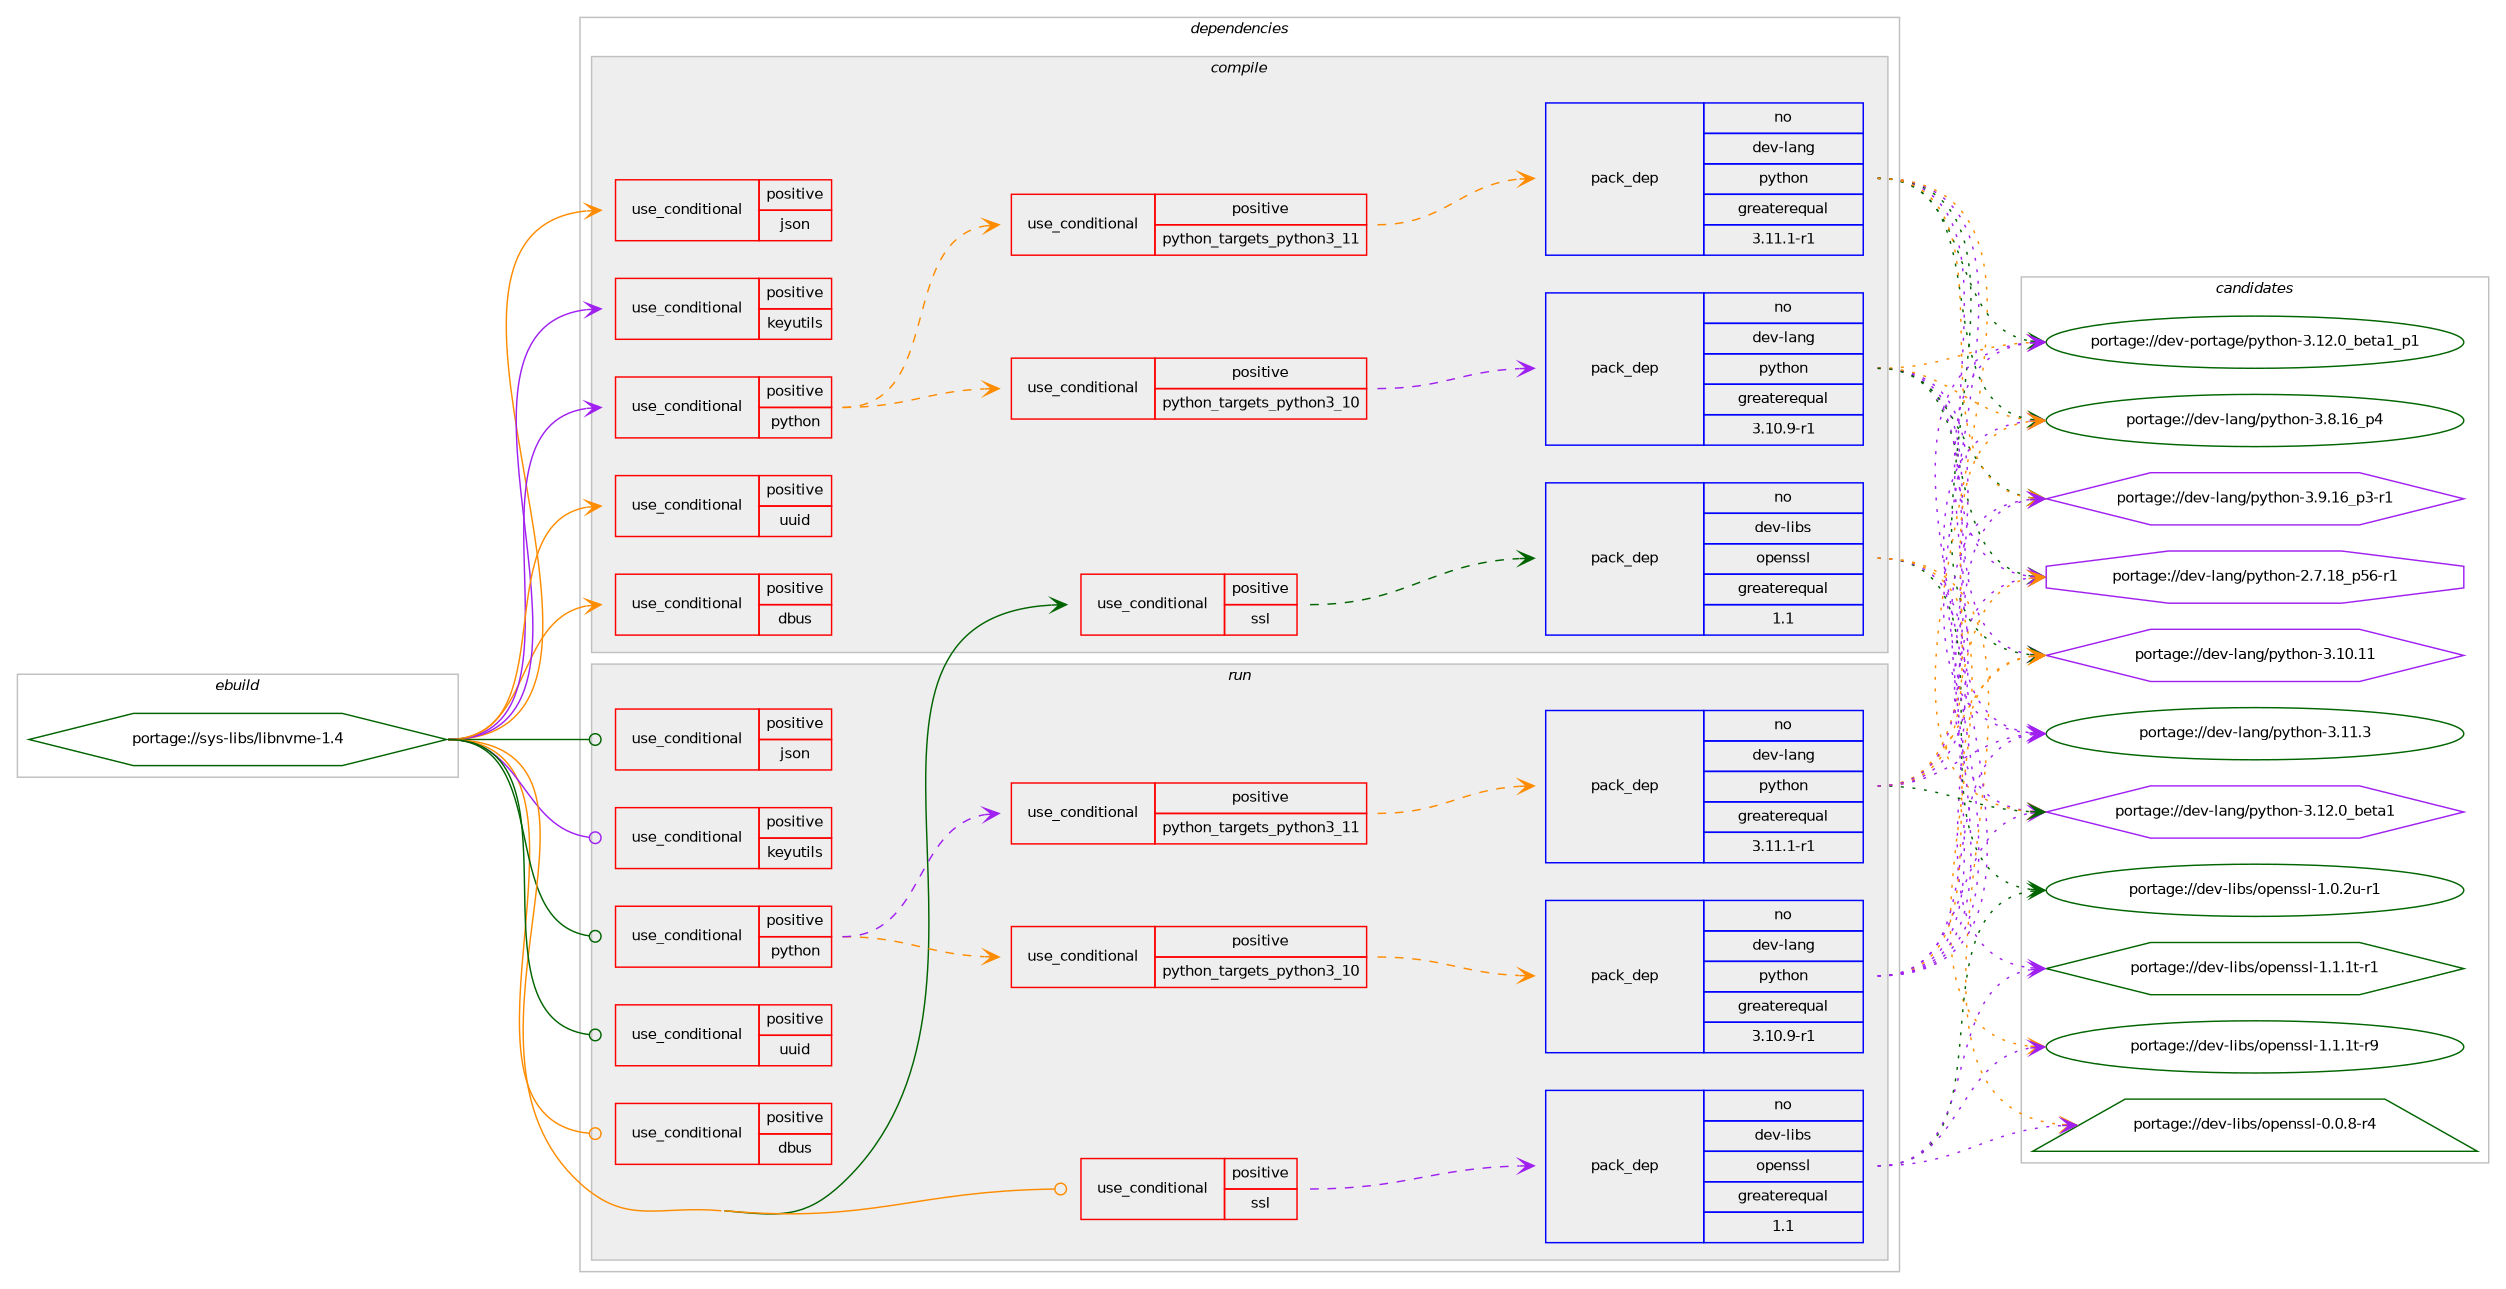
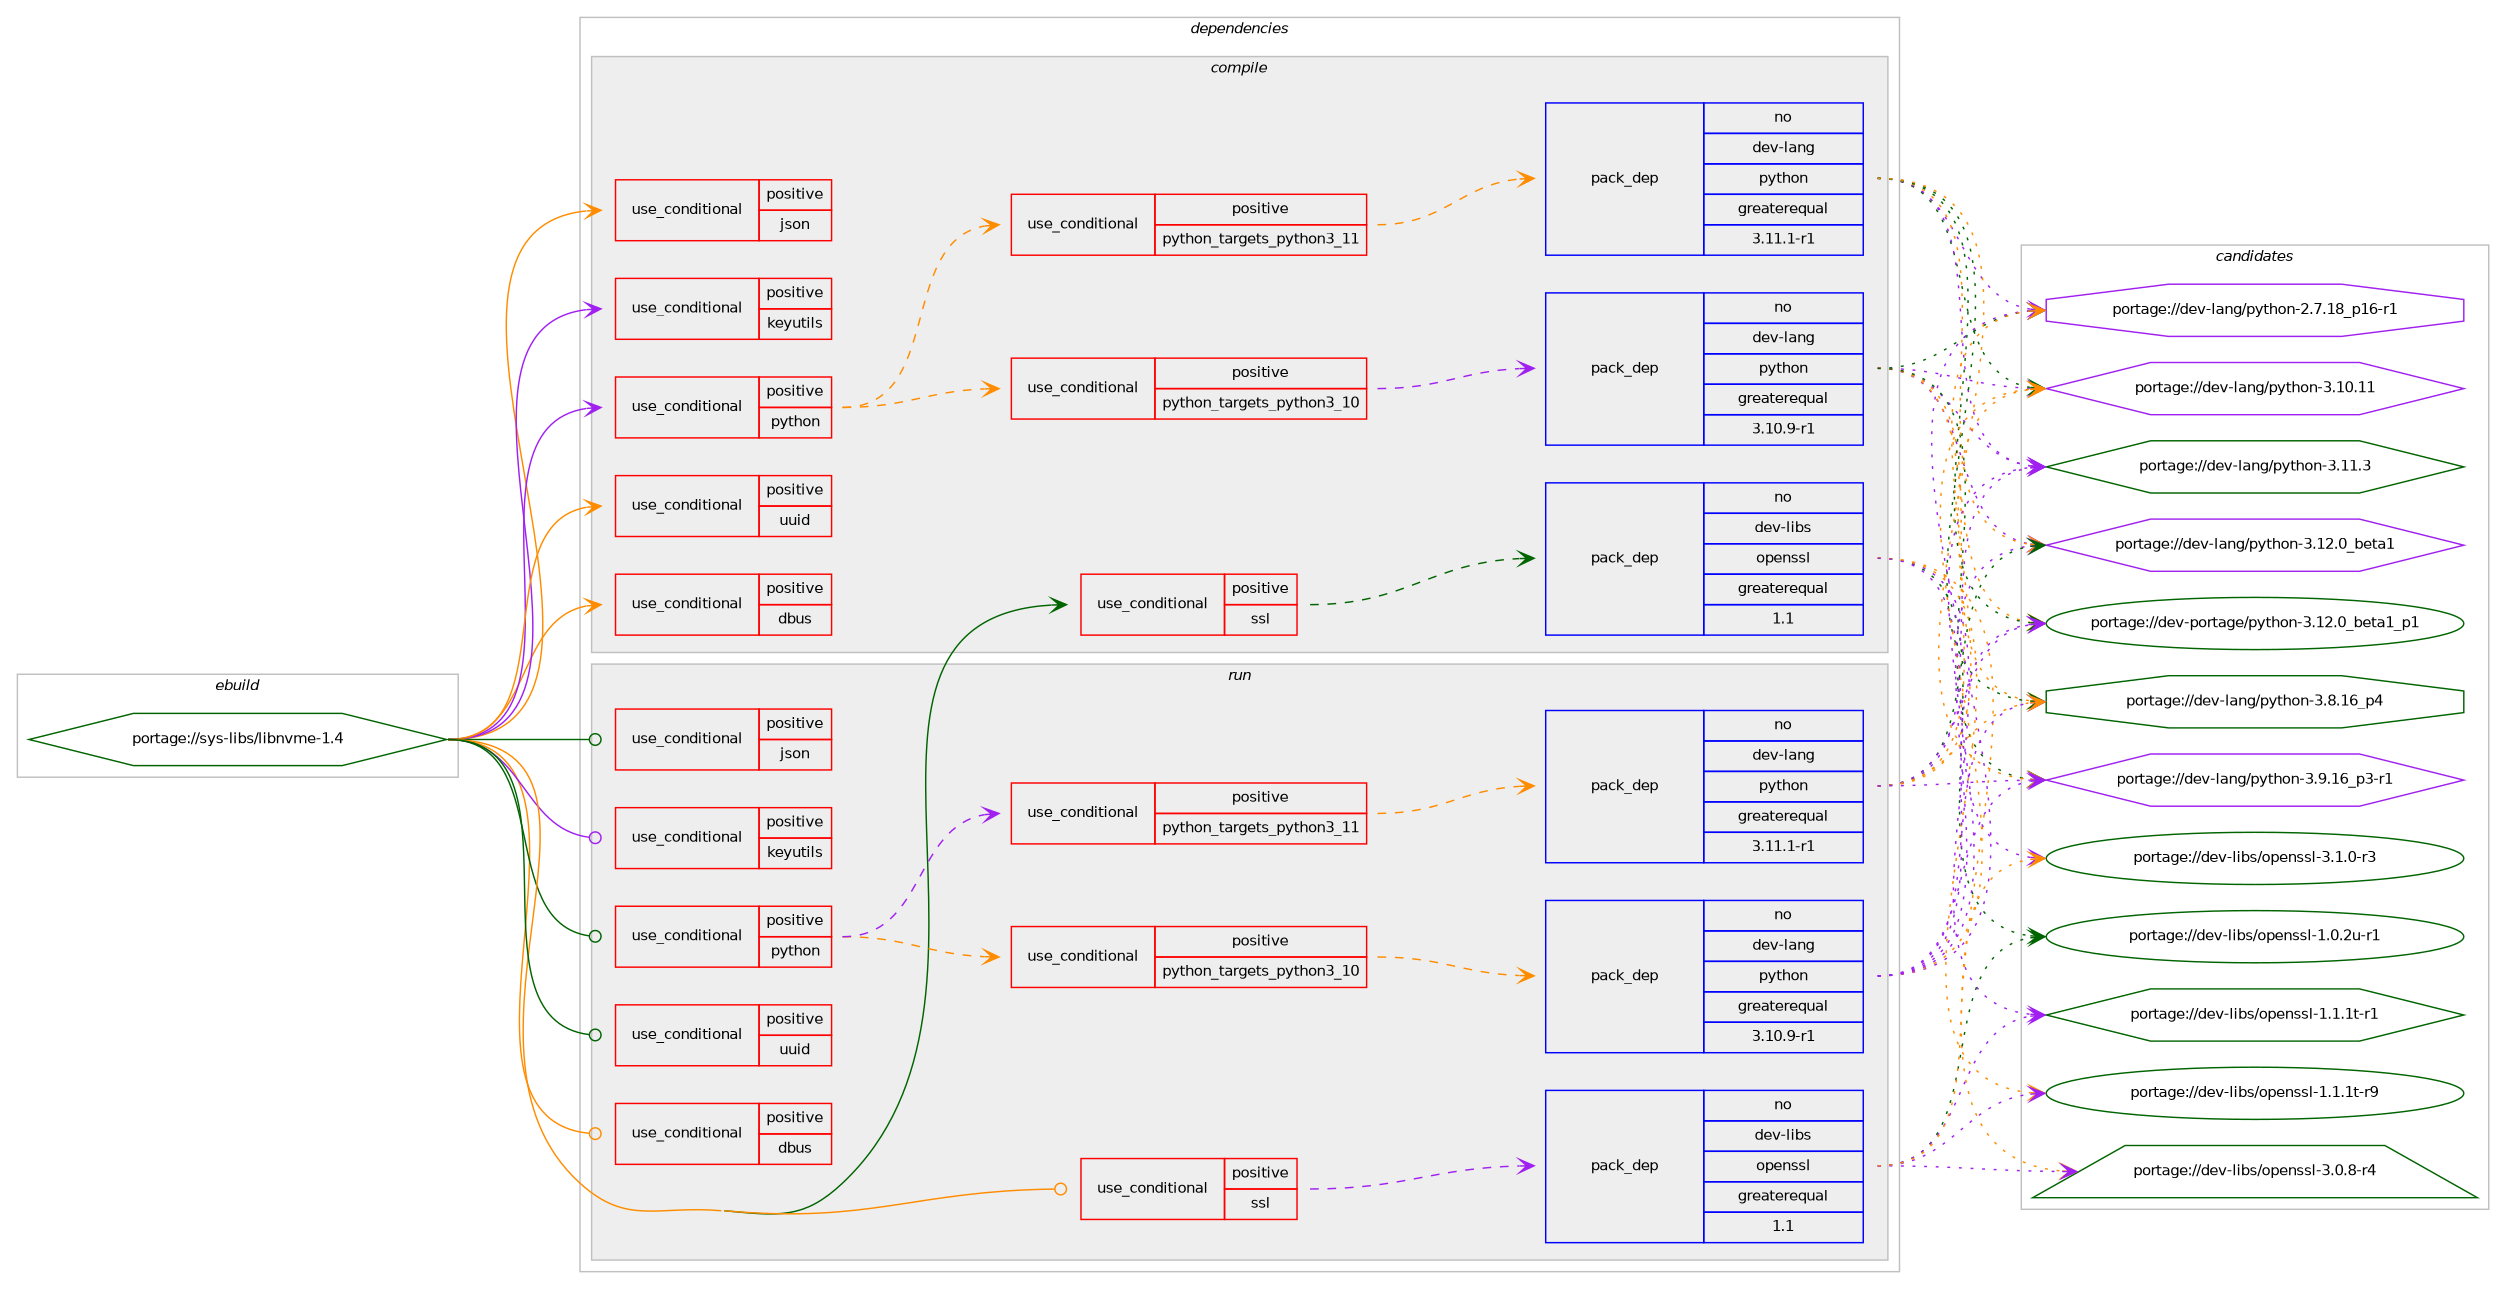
(2255, 421) -> (2255, 702)
(2255, 577) -> (2255, 310)
(2255, 734) -> (2255, 467)
none -> (2255, 858)
(2255, 1125) -> (2255, 1172)
